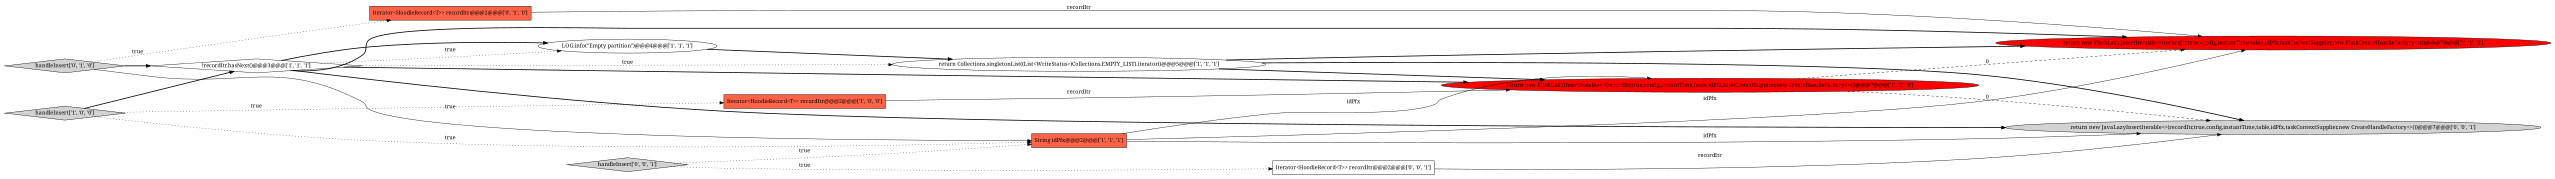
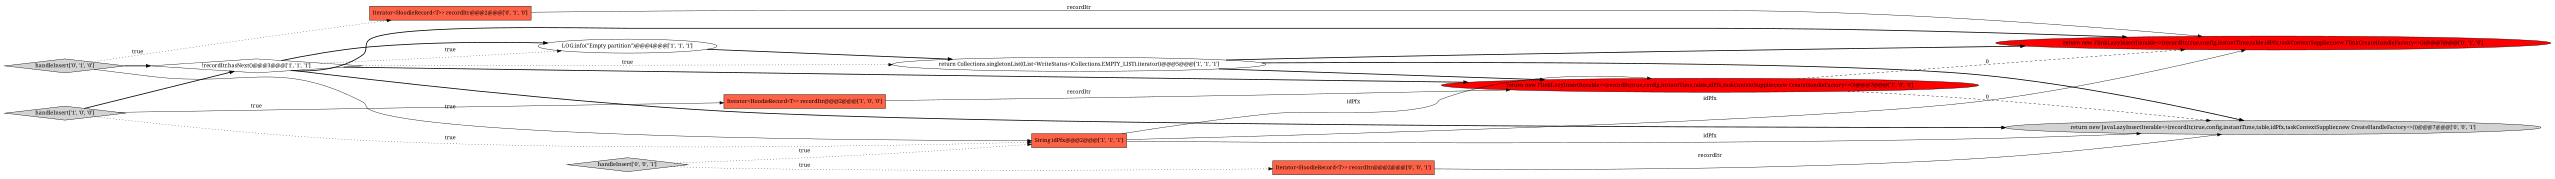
(419, 108) -> (419, 108)
(1353, 168) -> (1353, 168)
